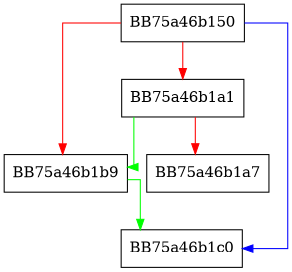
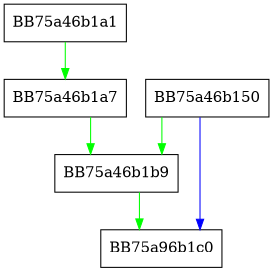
(63, 54) -> (162, 130)
(183, 55) -> none
(195, 130) -> (65, 55)
(134, 142) -> (91, 130)
(182, 249) -> (161, 249)
